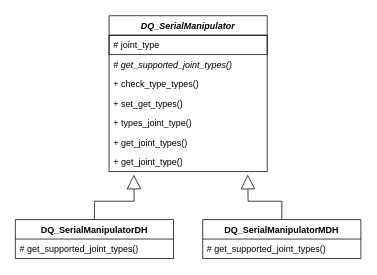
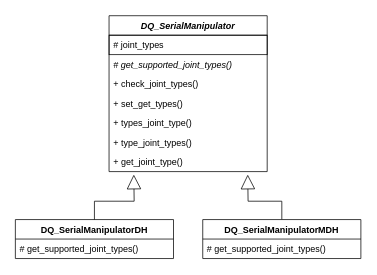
(141, 45) -> (144, 45)
(162, 84) -> (164, 84)
(159, 143) -> (161, 143)
